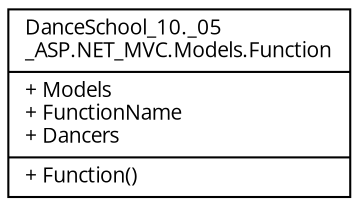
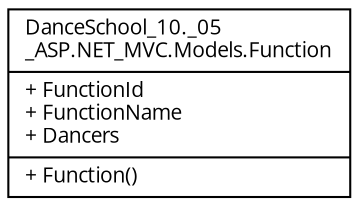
(69, 91) -> (85, 91)
